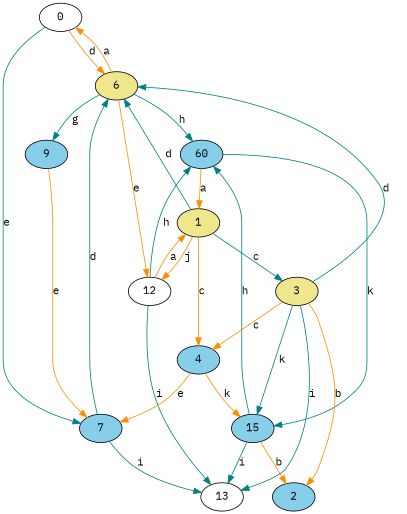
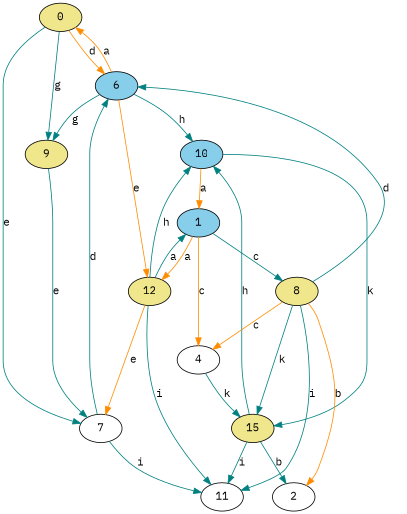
(61, 17) -> (61, 17)
none -> (54, 82)
(117, 86) -> (117, 86)
(46, 154) -> (46, 154)
(202, 154) -> (202, 154)
(160, 158) -> none
(198, 223) -> (198, 223)
(188, 257) -> (188, 257)
(166, 258) -> (166, 258)
(150, 291) -> (150, 291)
(297, 291) -> (297, 291)
(53, 295) -> (53, 295)
(198, 360) -> (198, 360)
(219, 394) -> (219, 394)
(163, 402) -> (127, 356)
(101, 428) -> (101, 428)
(253, 428) -> (253, 428)
(271, 459) -> (271, 459)
(222, 497) -> (222, 497)
(294, 497) -> (294, 497)
